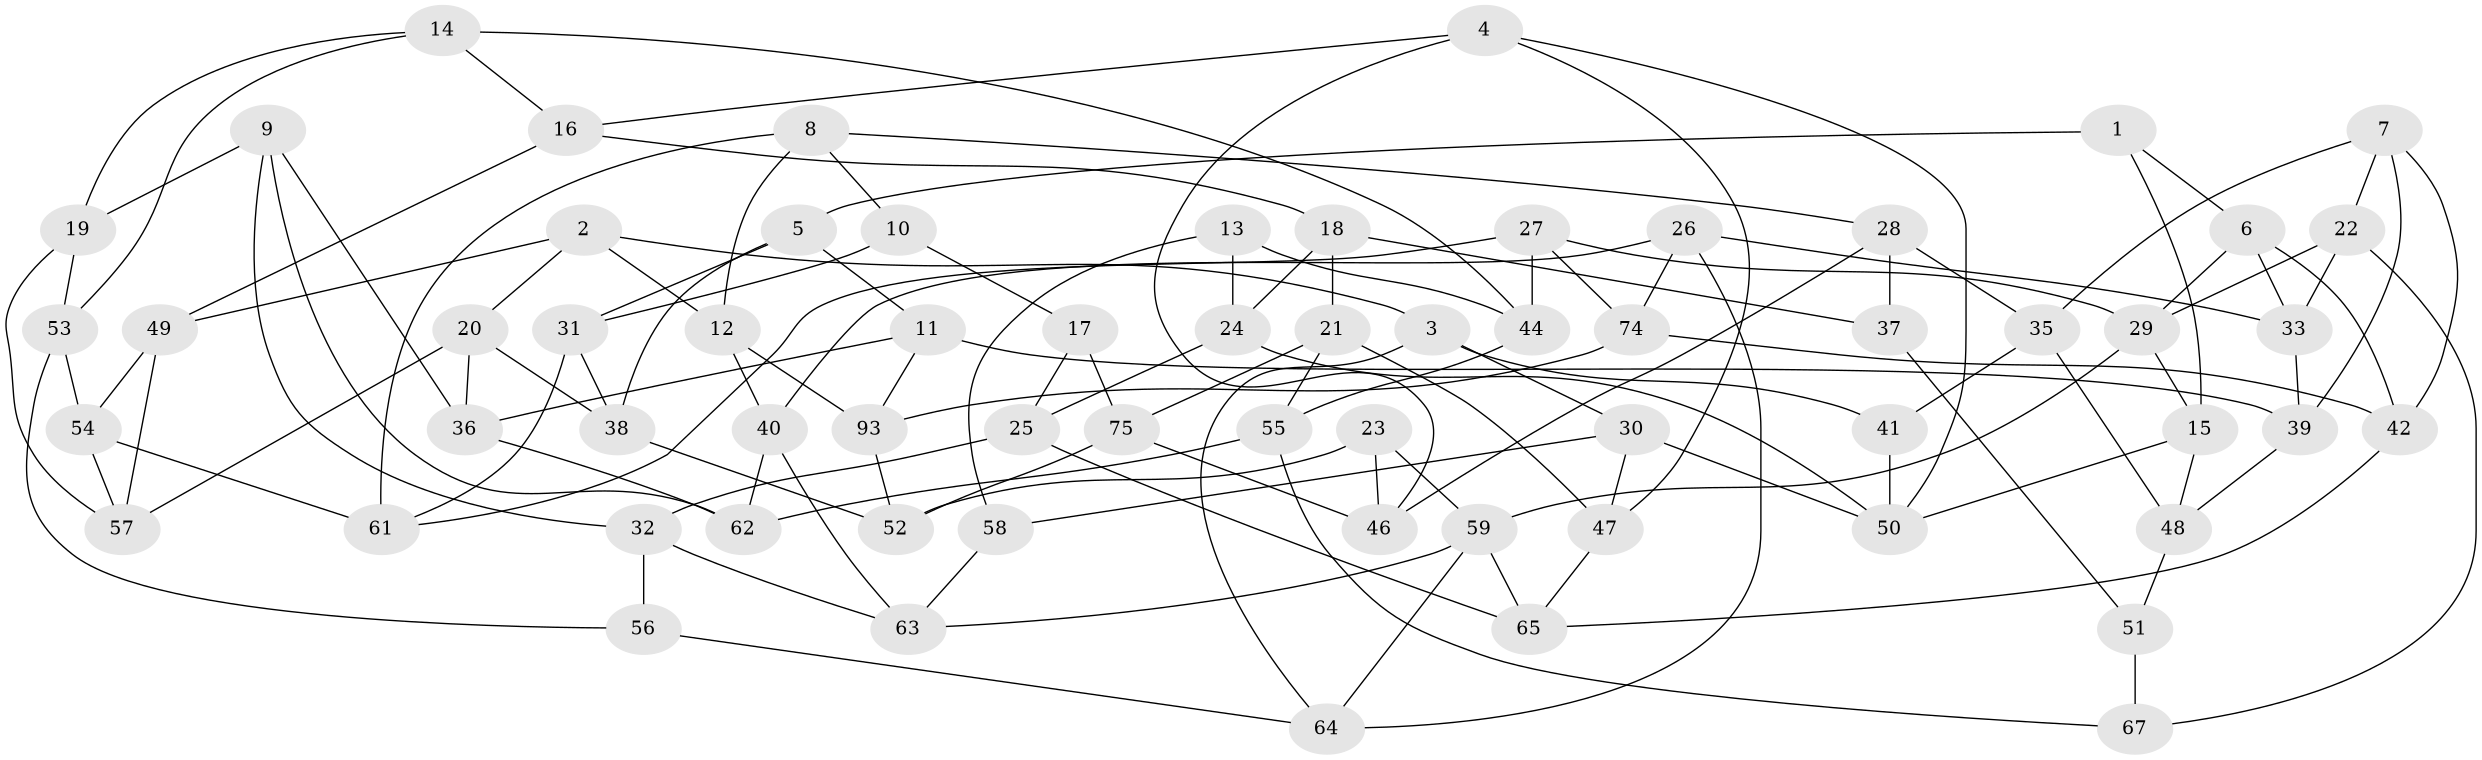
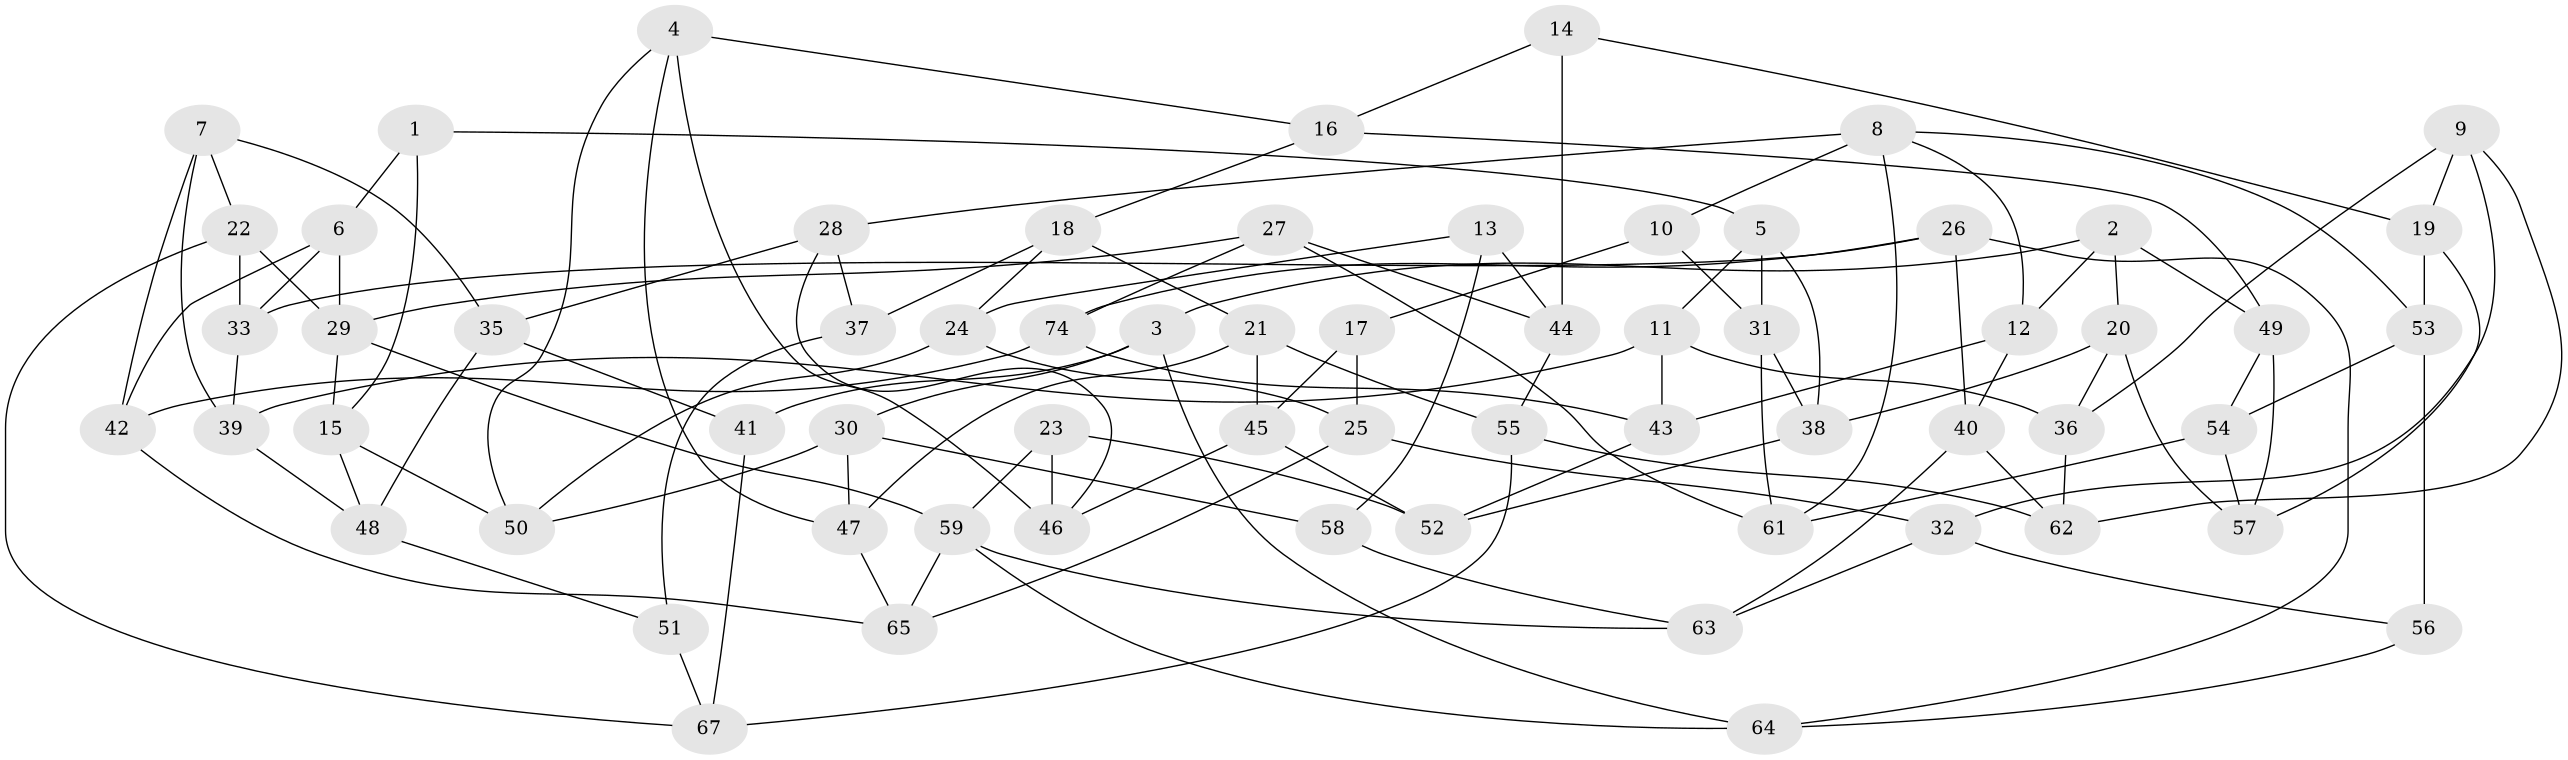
(201, 121) -> (2245, 191)
(870, 430) -> (1662, 430)
(1122, 430) -> (1257, 430)
(1890, 480) -> (730, 580)
